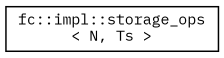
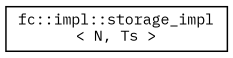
(112, 29) -> (117, 29)
